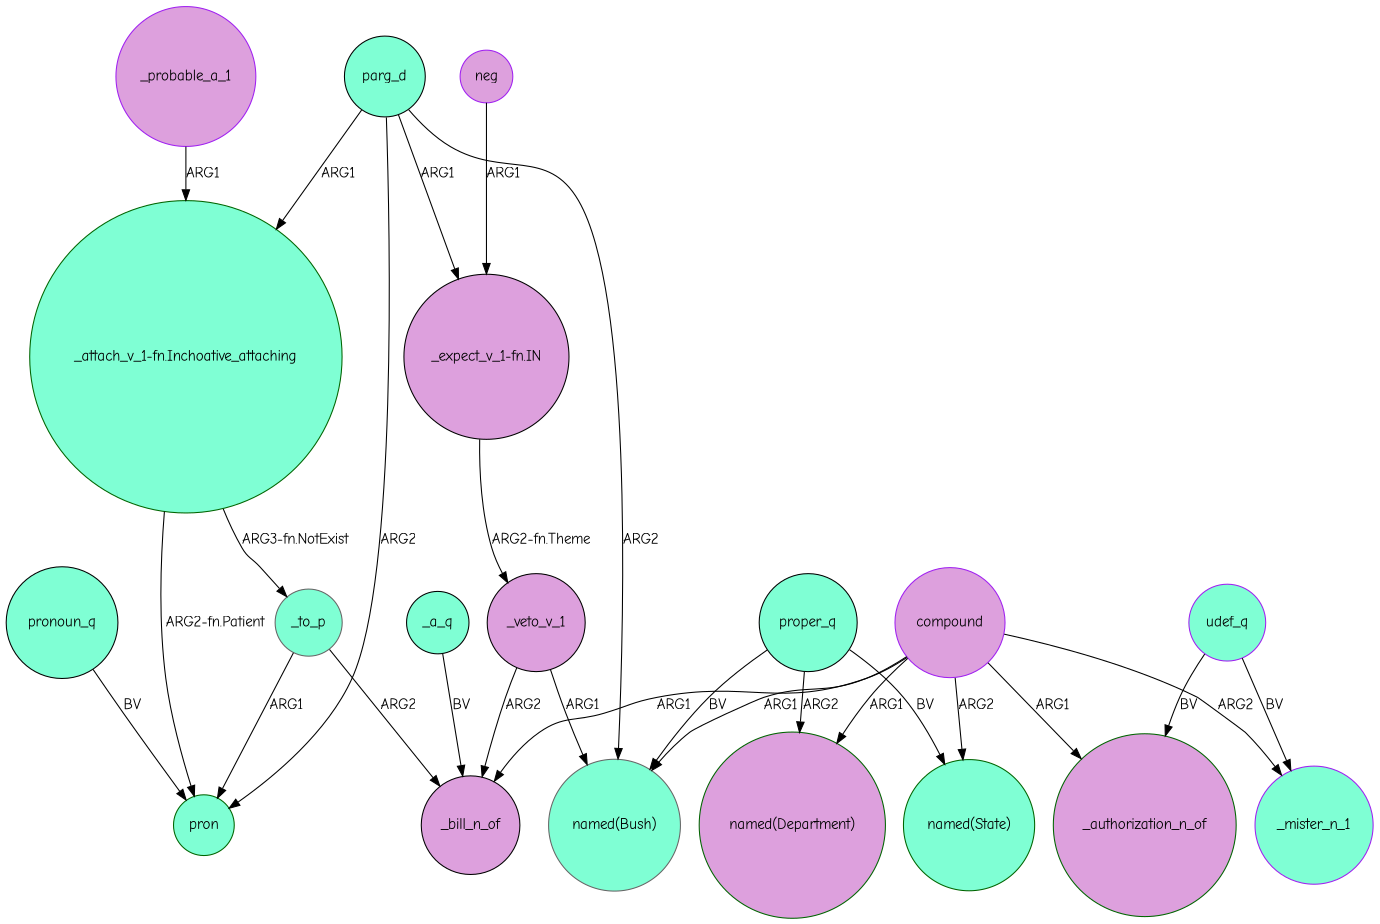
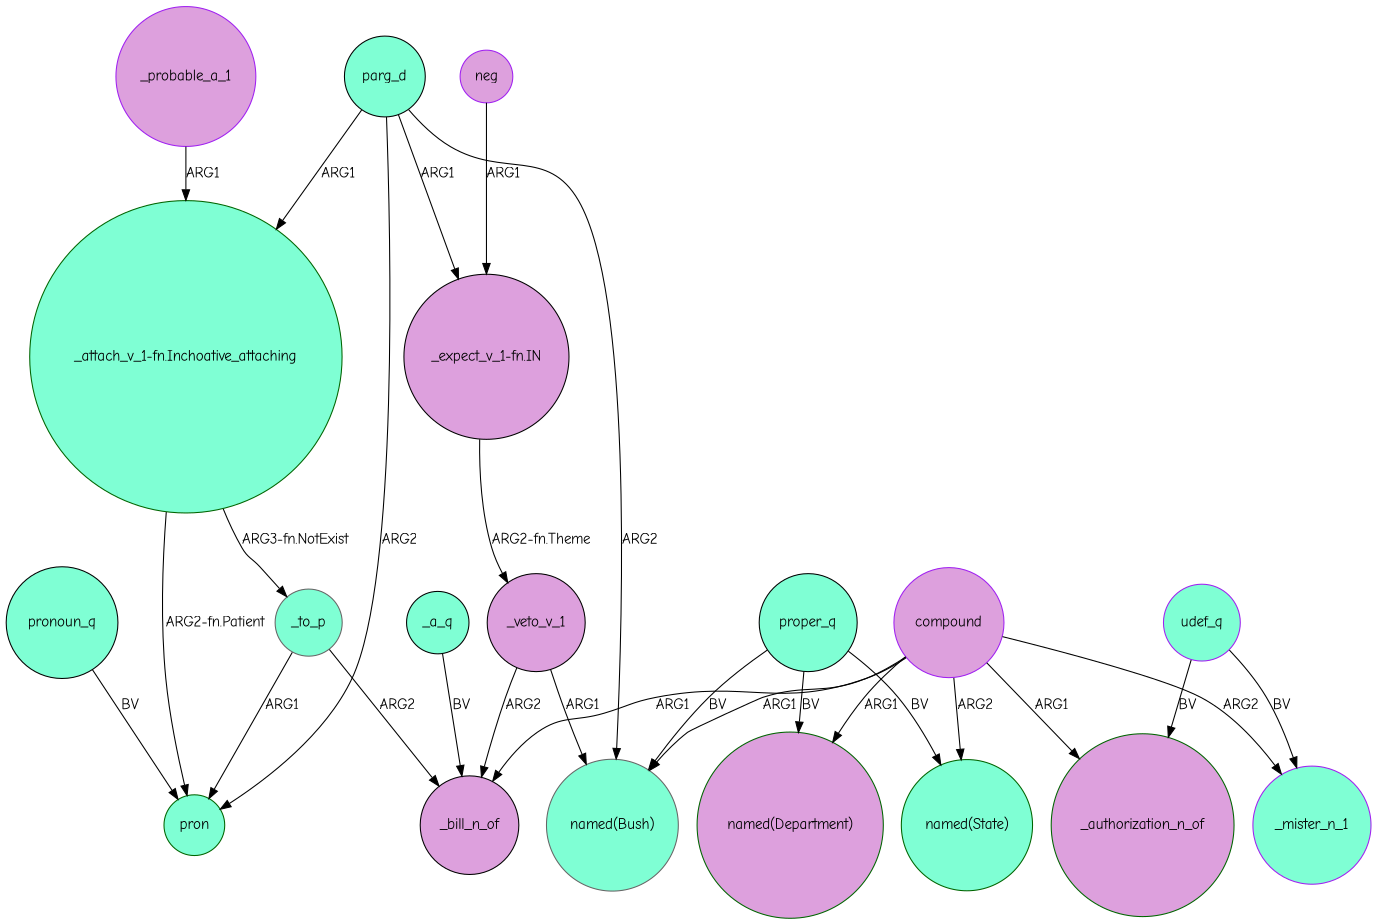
(821, 705) -> (811, 705)
